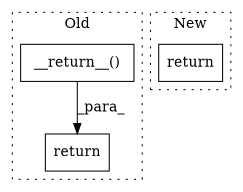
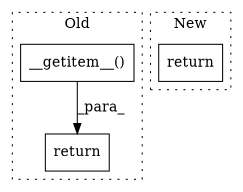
(77, 63) -> (77, 63)
